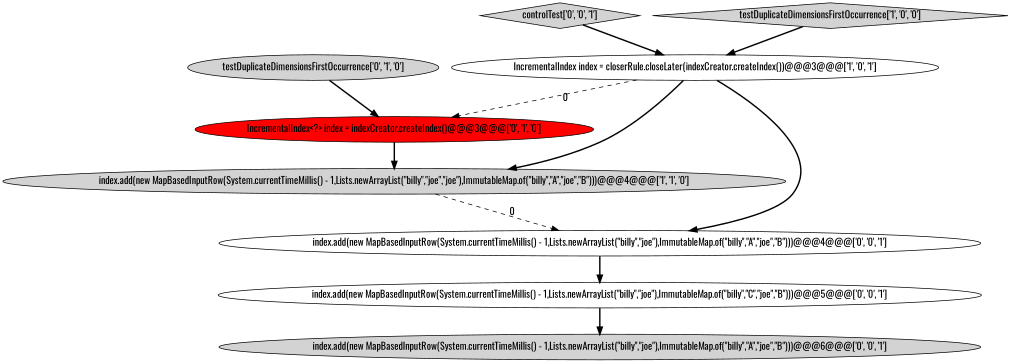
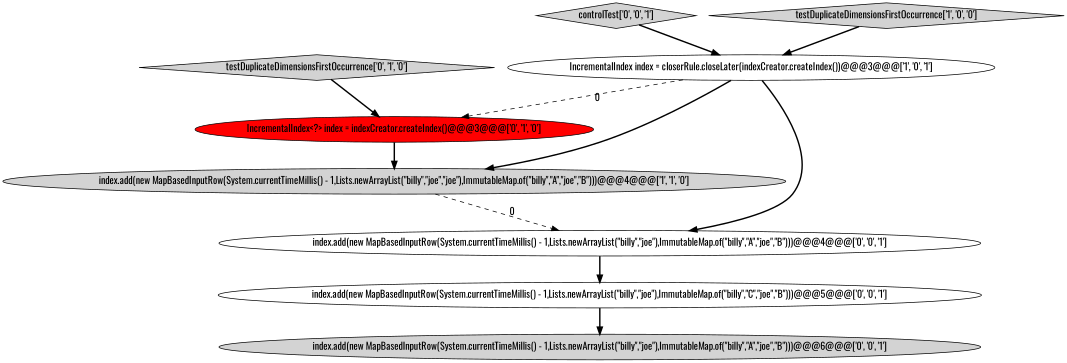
(313, 68) -> (317, 68)
